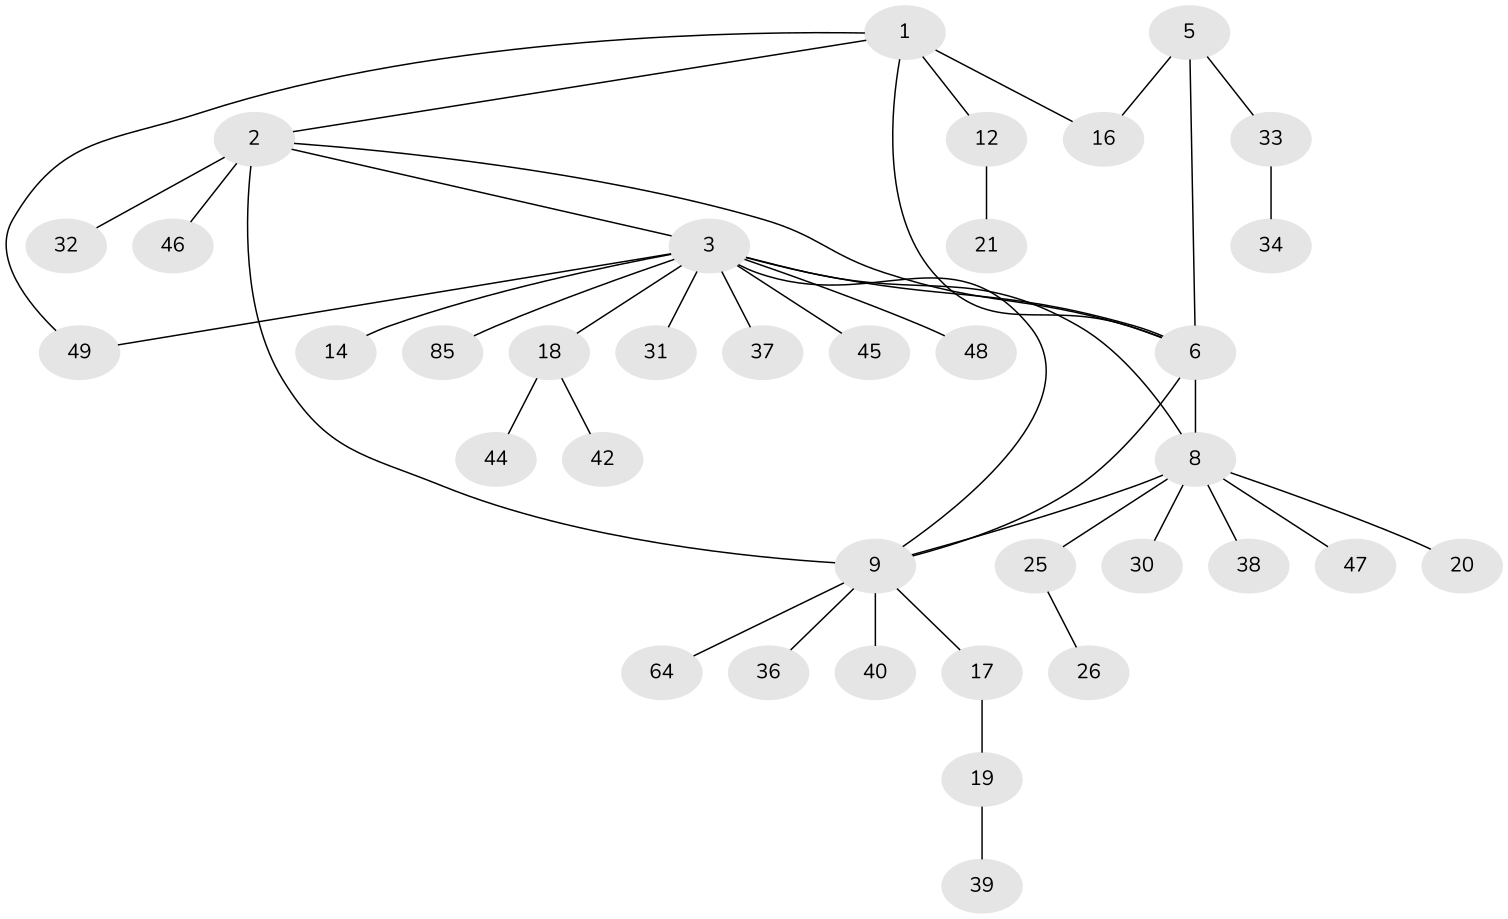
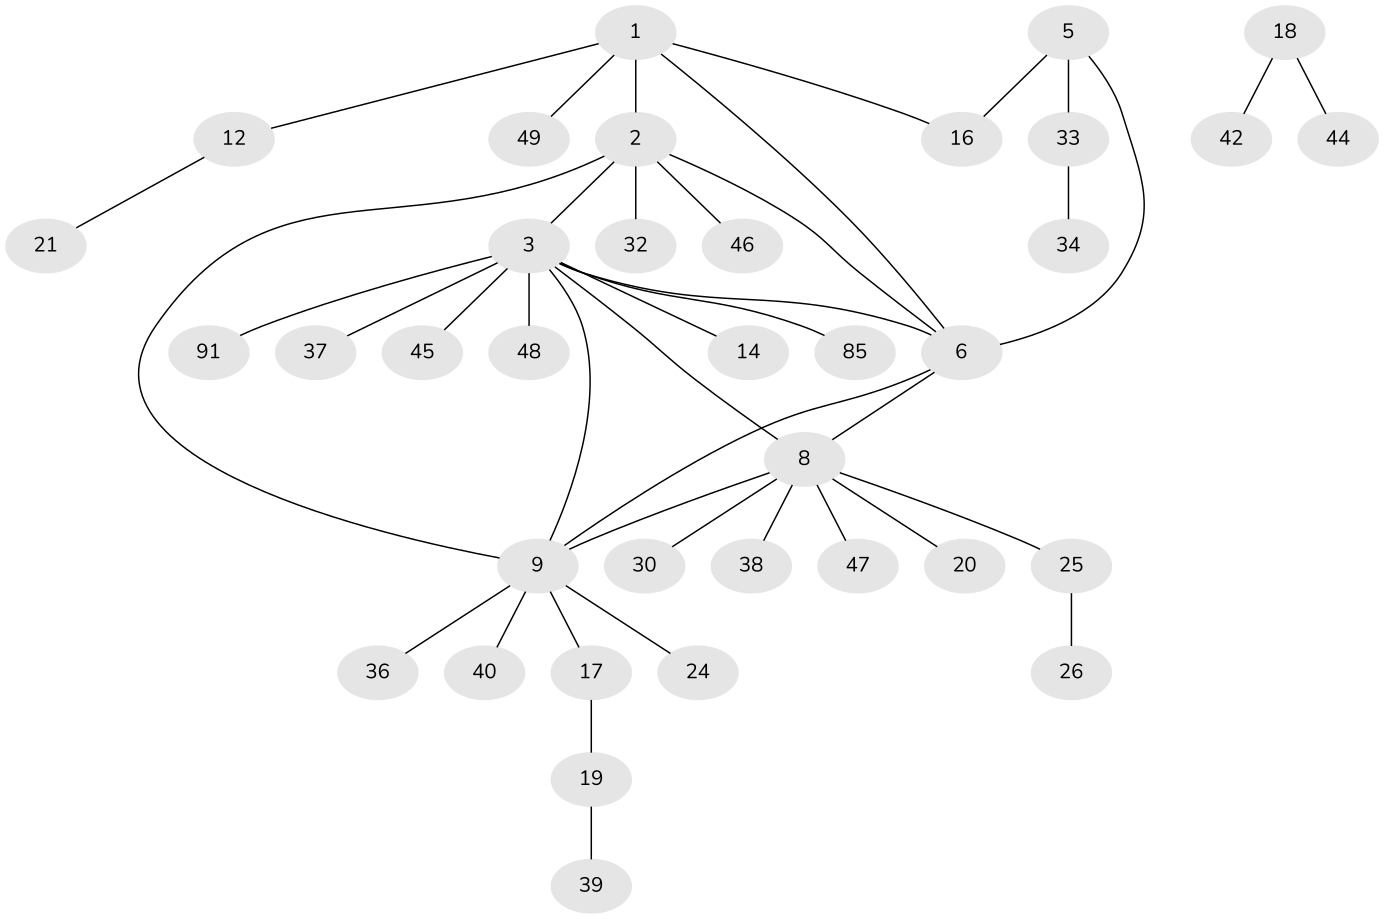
(394, 299) -> none
(629, 299) -> none
(656, 353) -> (209, 353)
(662, 673) -> (698, 673)
